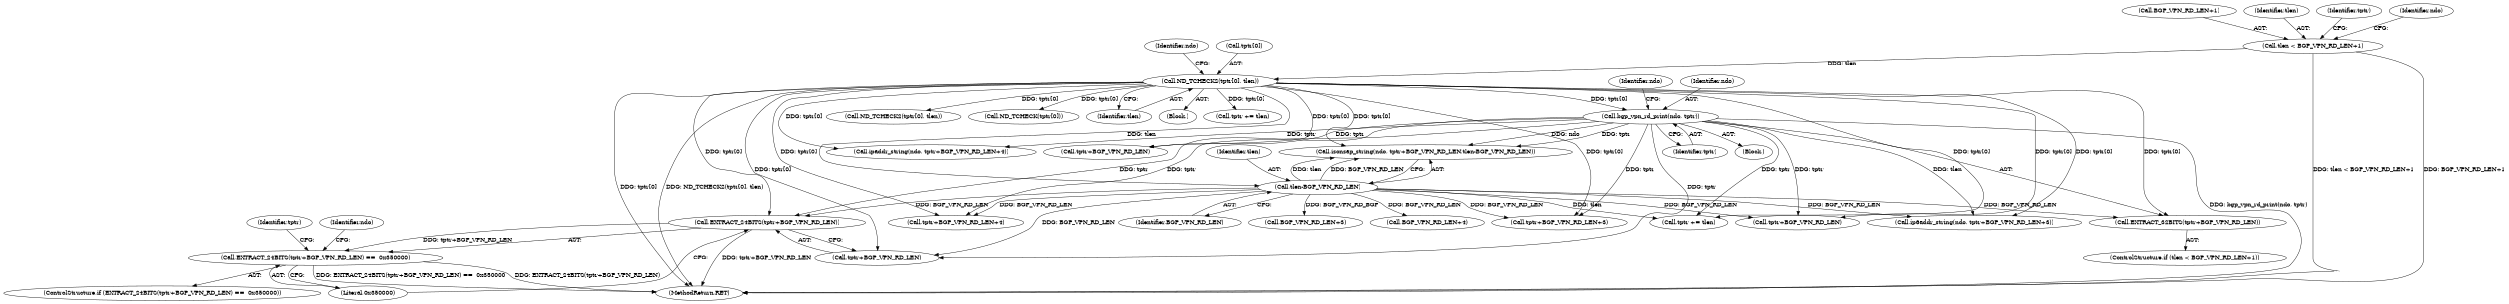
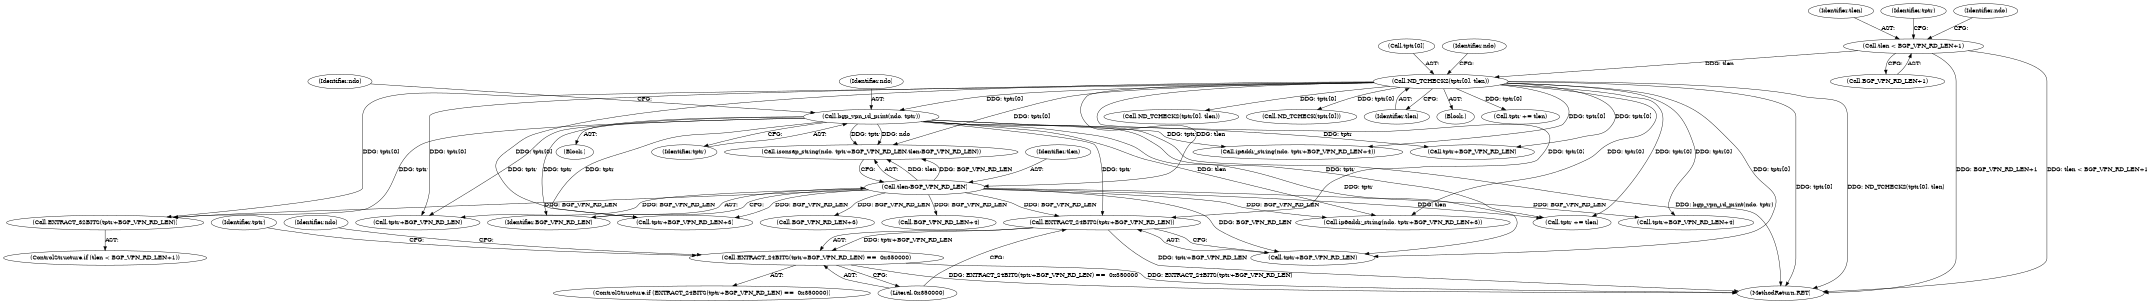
none -> (1888, 60)
(1198, 147) -> (577, 131)
(2007, 170) -> (413, 170)
(1342, 205) -> (894, 205)
